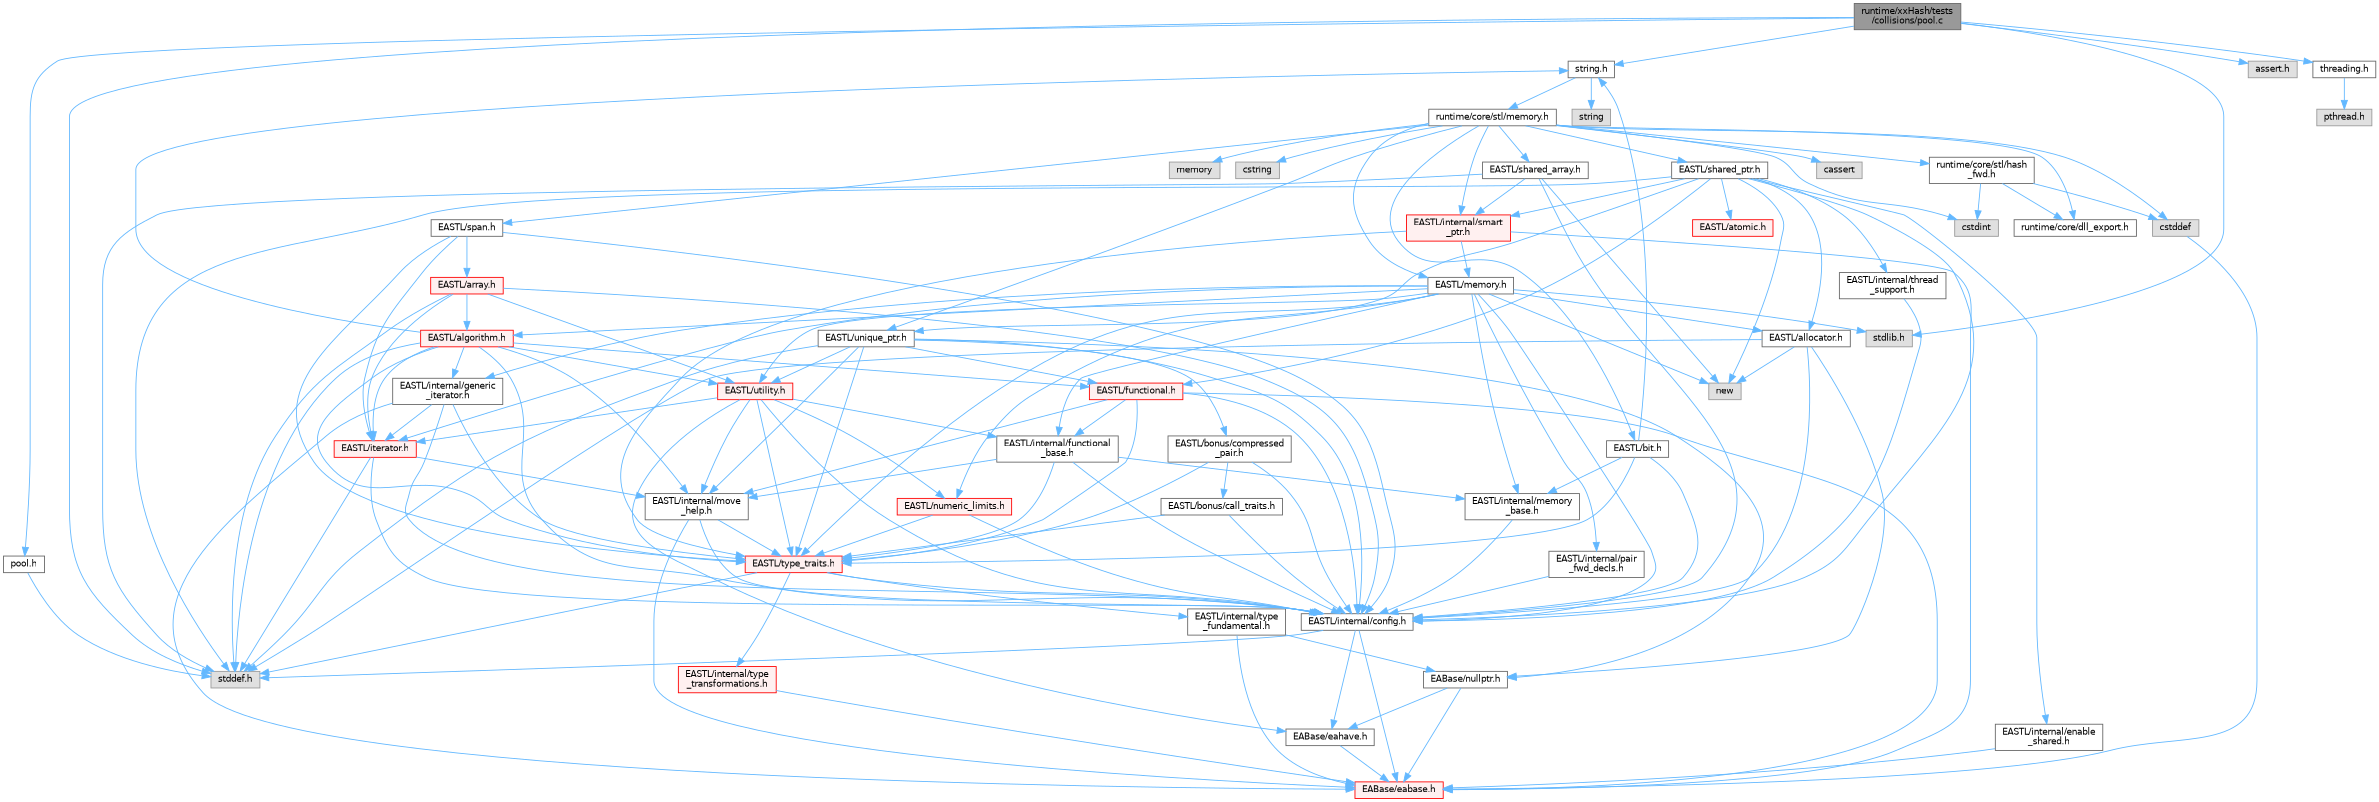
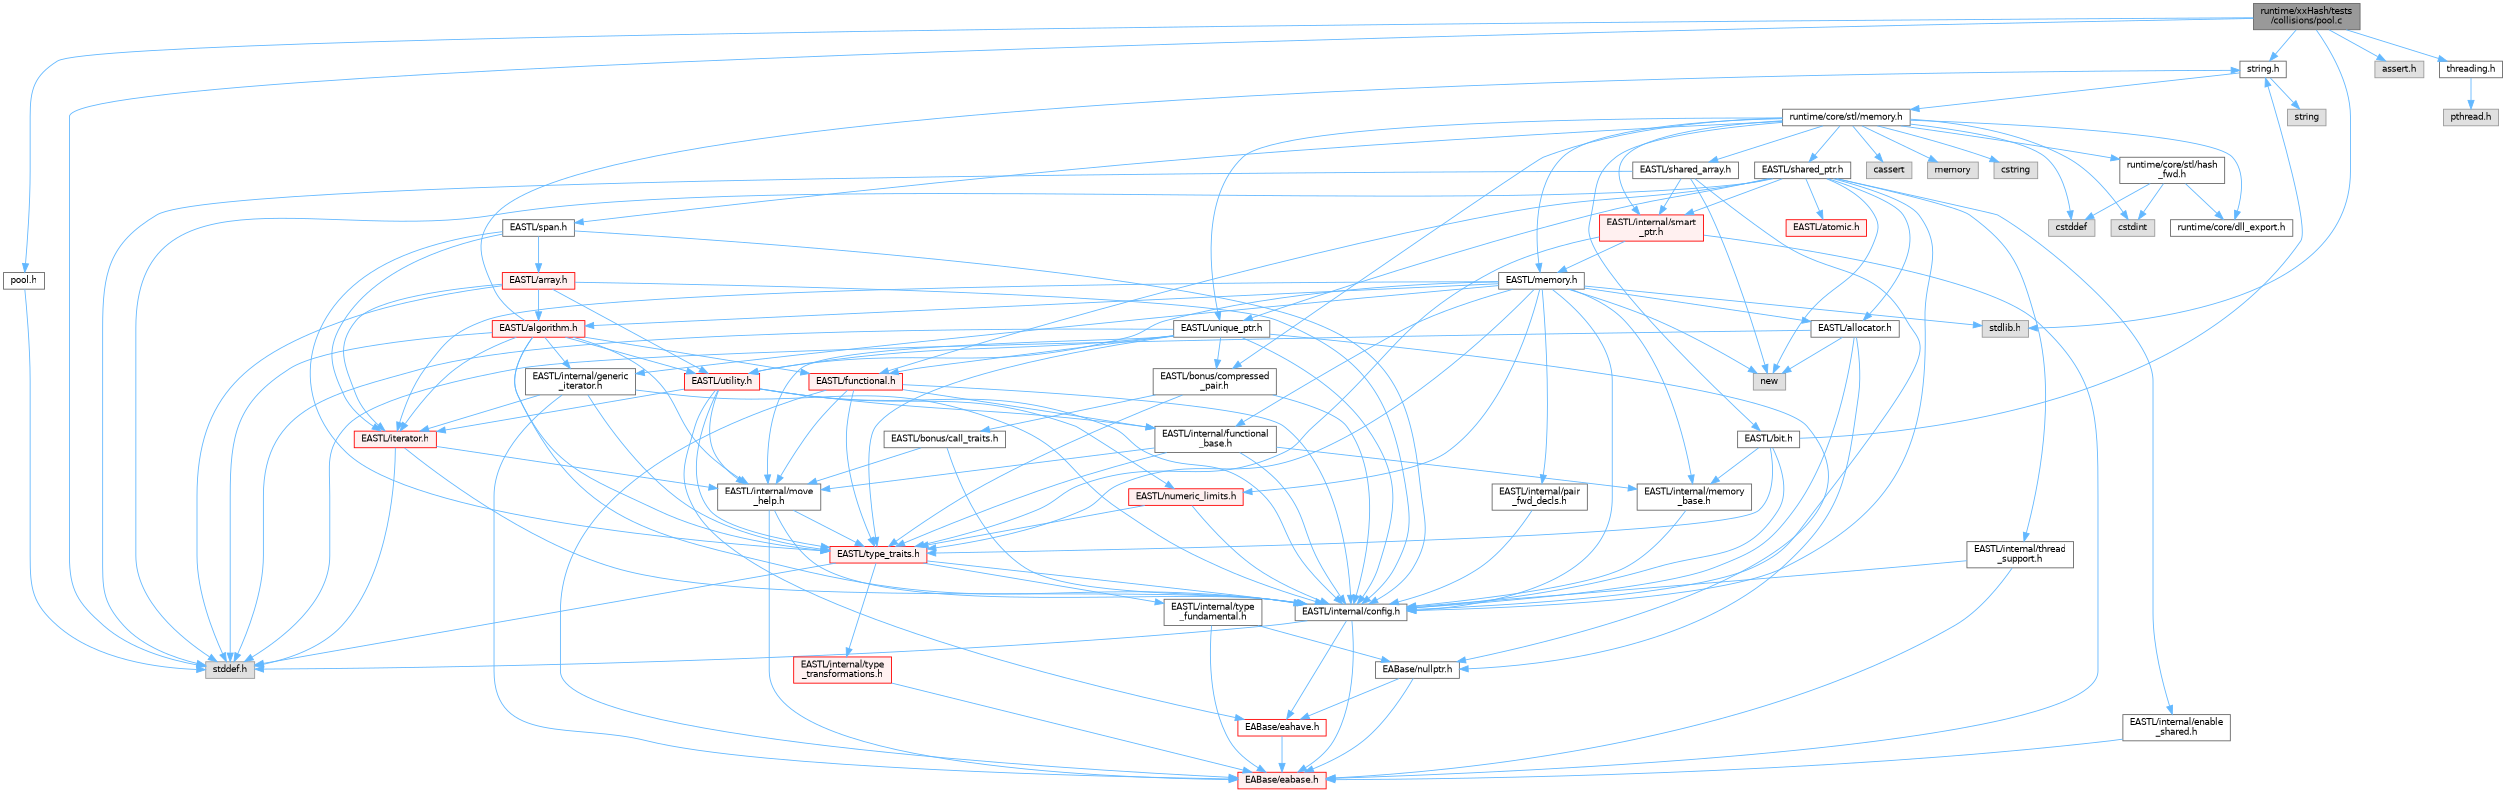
none -> (1504, 183)
(1078, 526) -> (863, 466)
(1330, 737) -> (1282, 728)
(2106, 751) -> (1693, 726)
